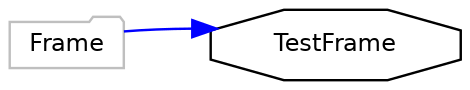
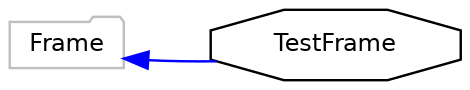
(158, 29) -> (183, 61)
